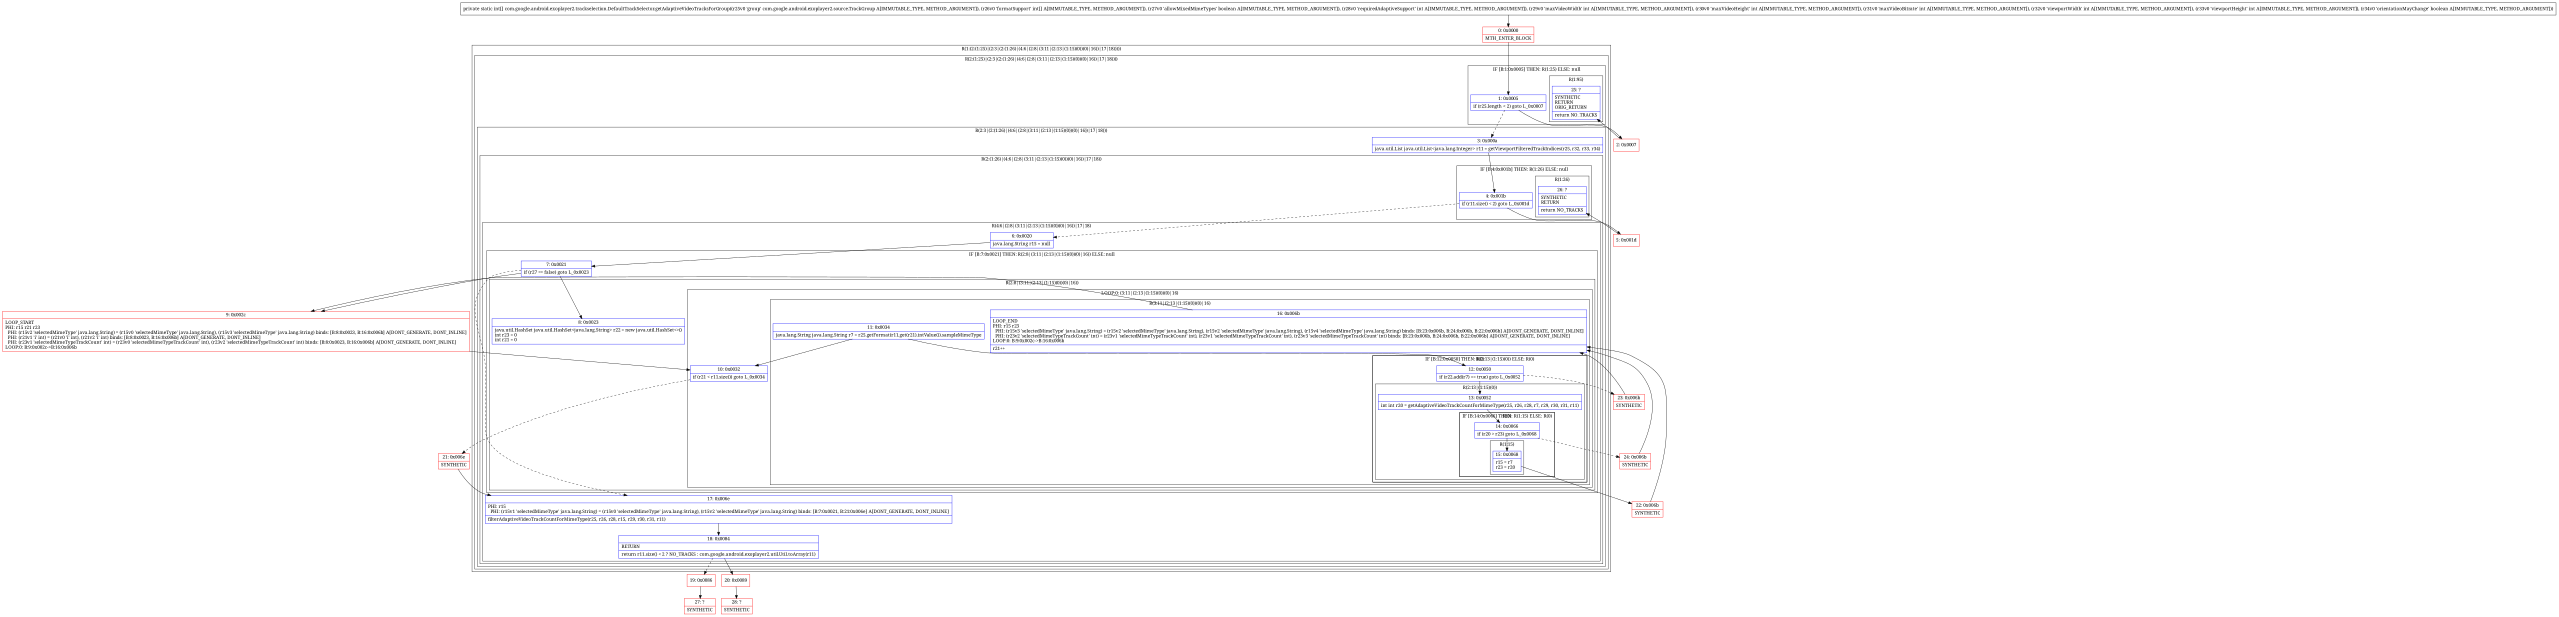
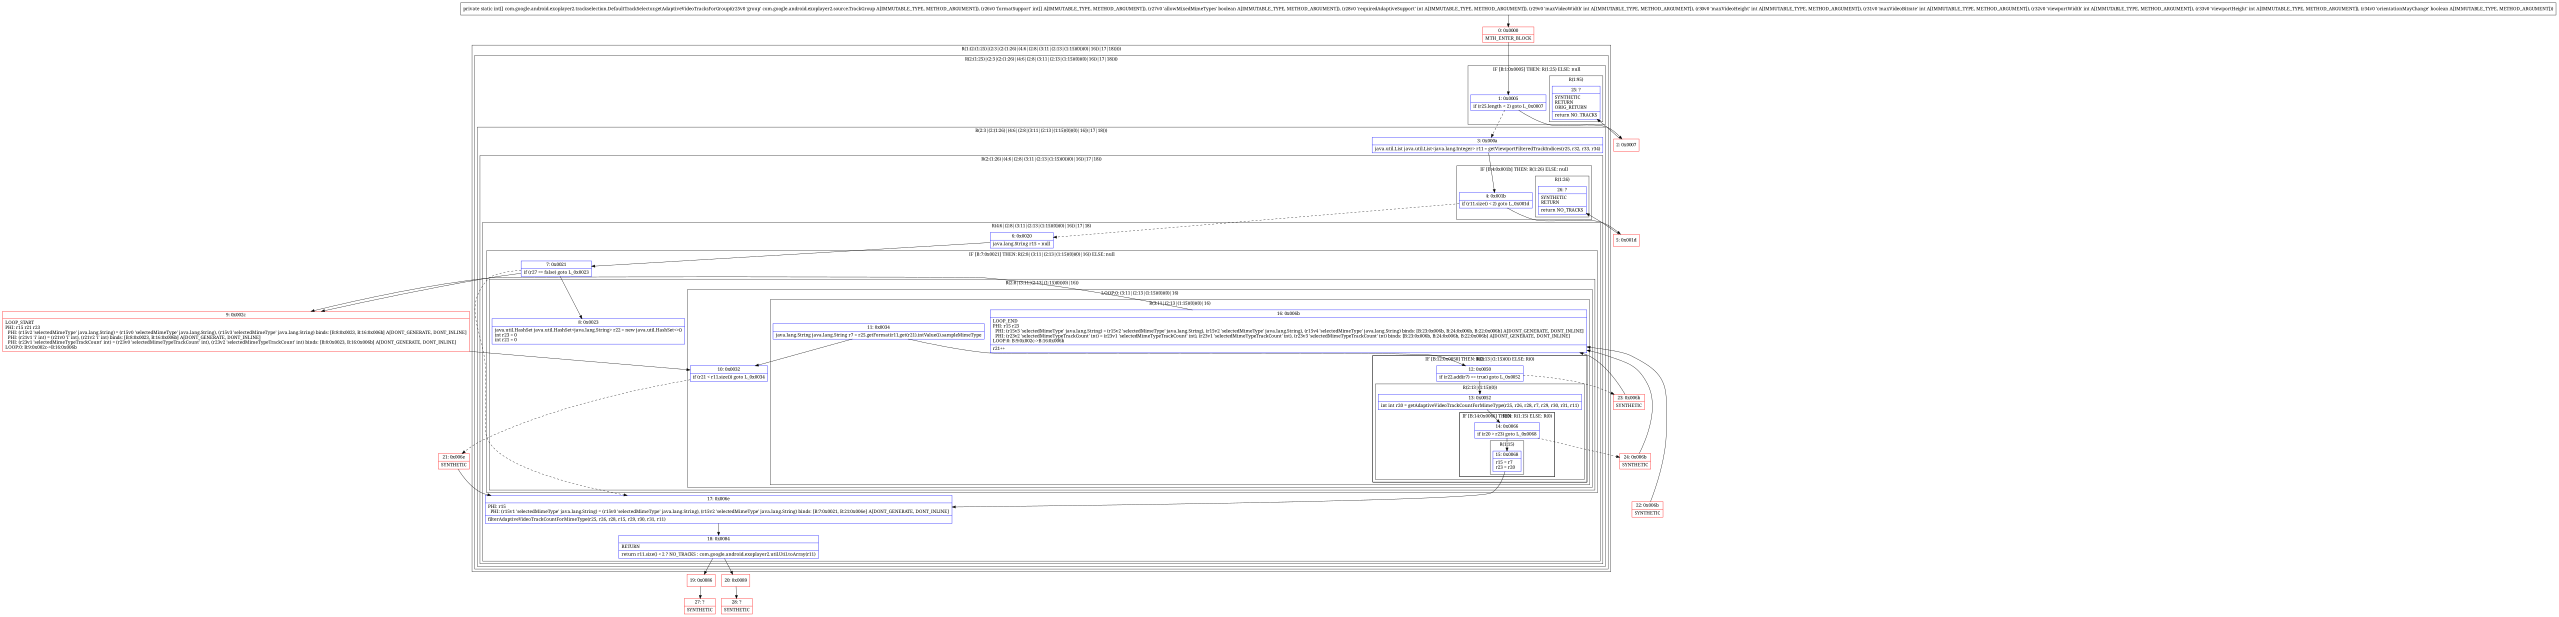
(1575, 485) -> (1237, 503)
(709, 565) -> (709, 565)
